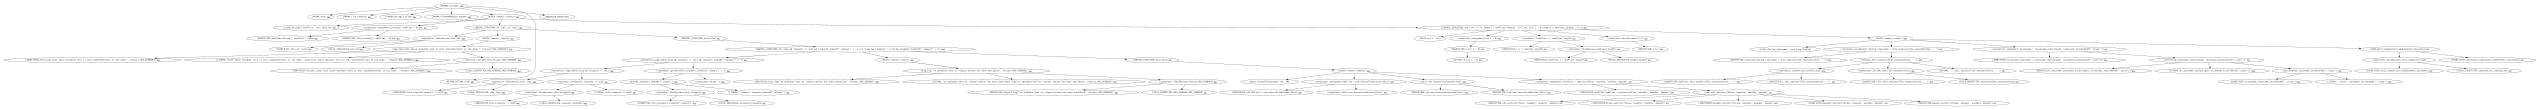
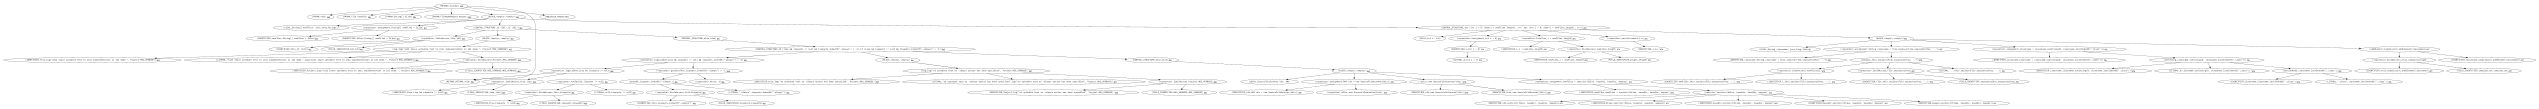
(582, 76) -> (515, 76)
